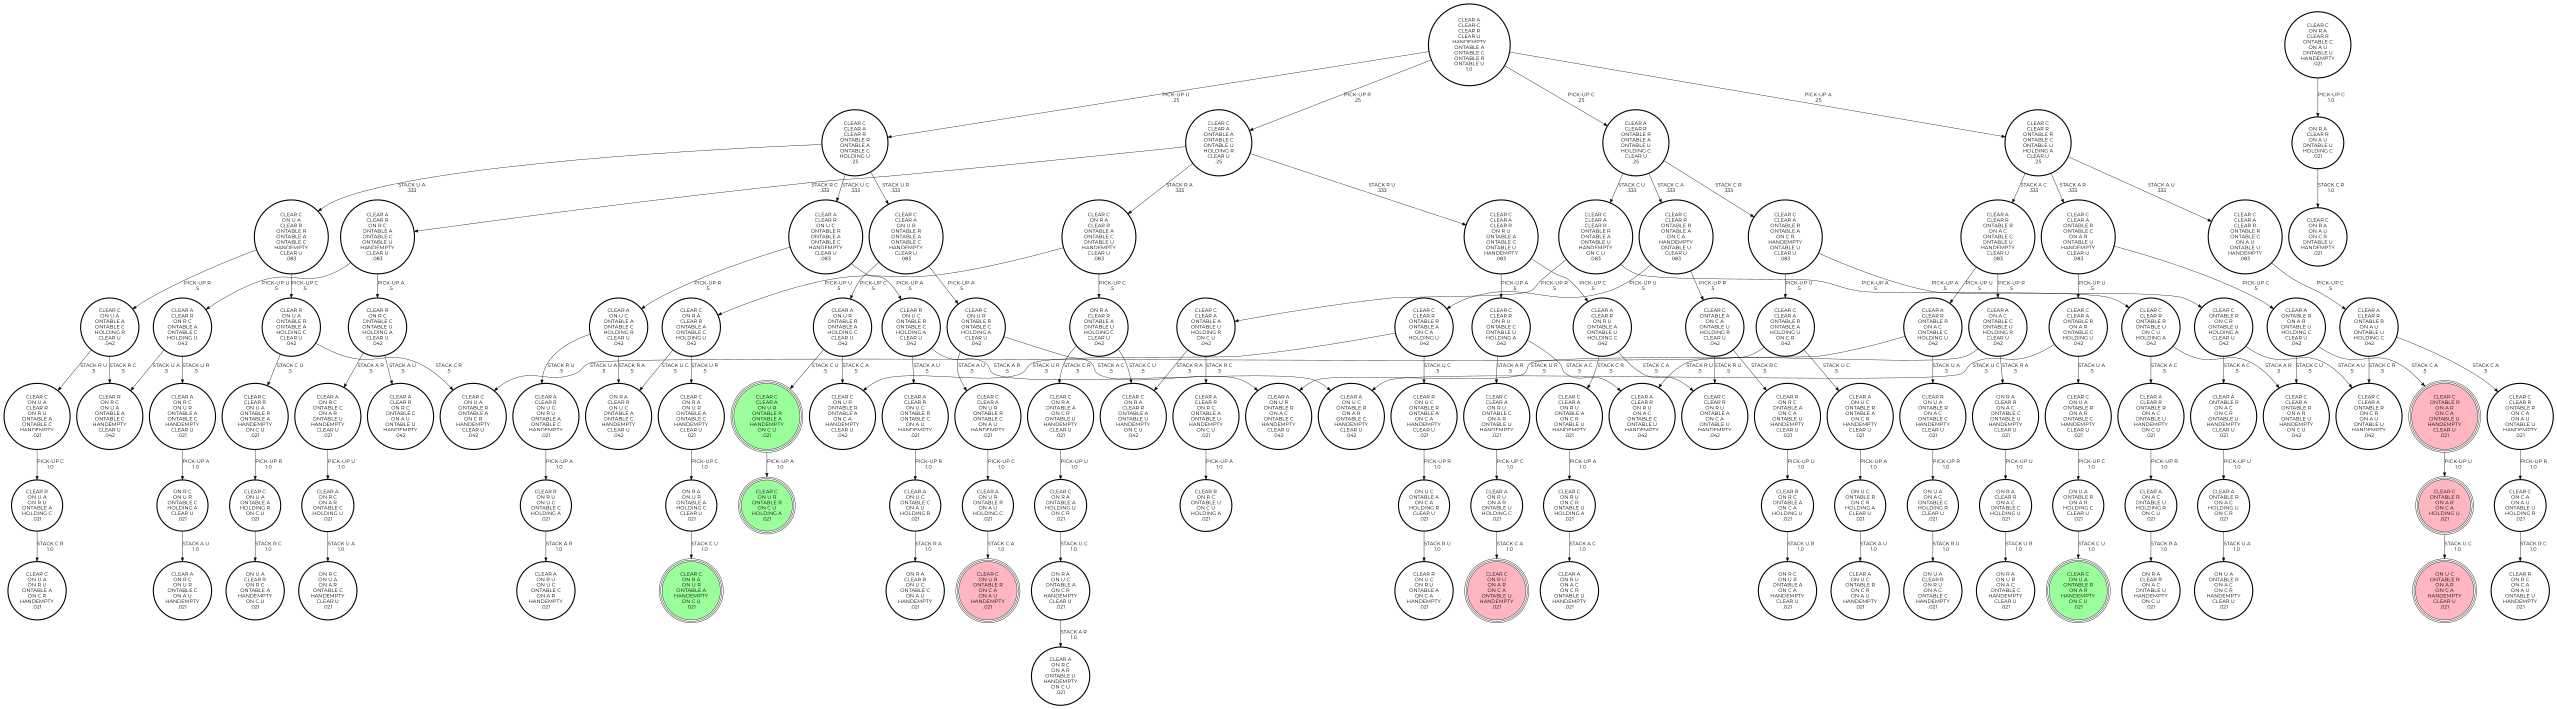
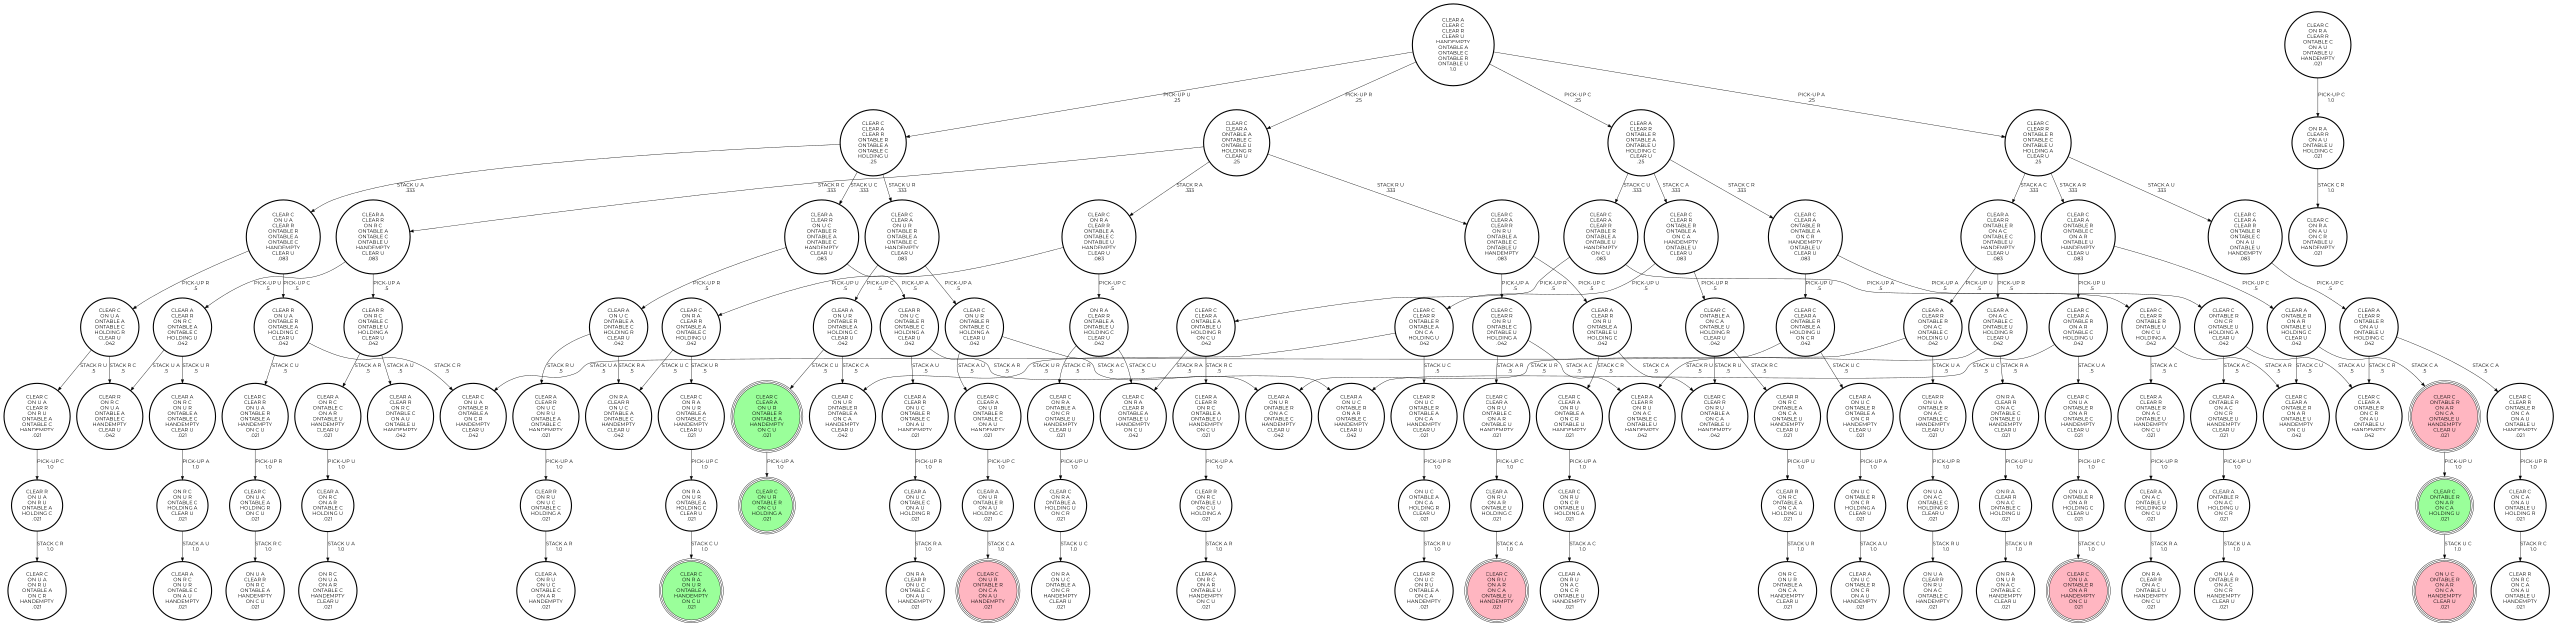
(2445, 506) -> (2445, 506)
(2078, 591) -> (2078, 591)
(1061, 632) -> (1206, 545)
